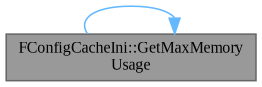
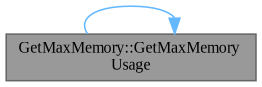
(131, 57) -> (131, 57)
